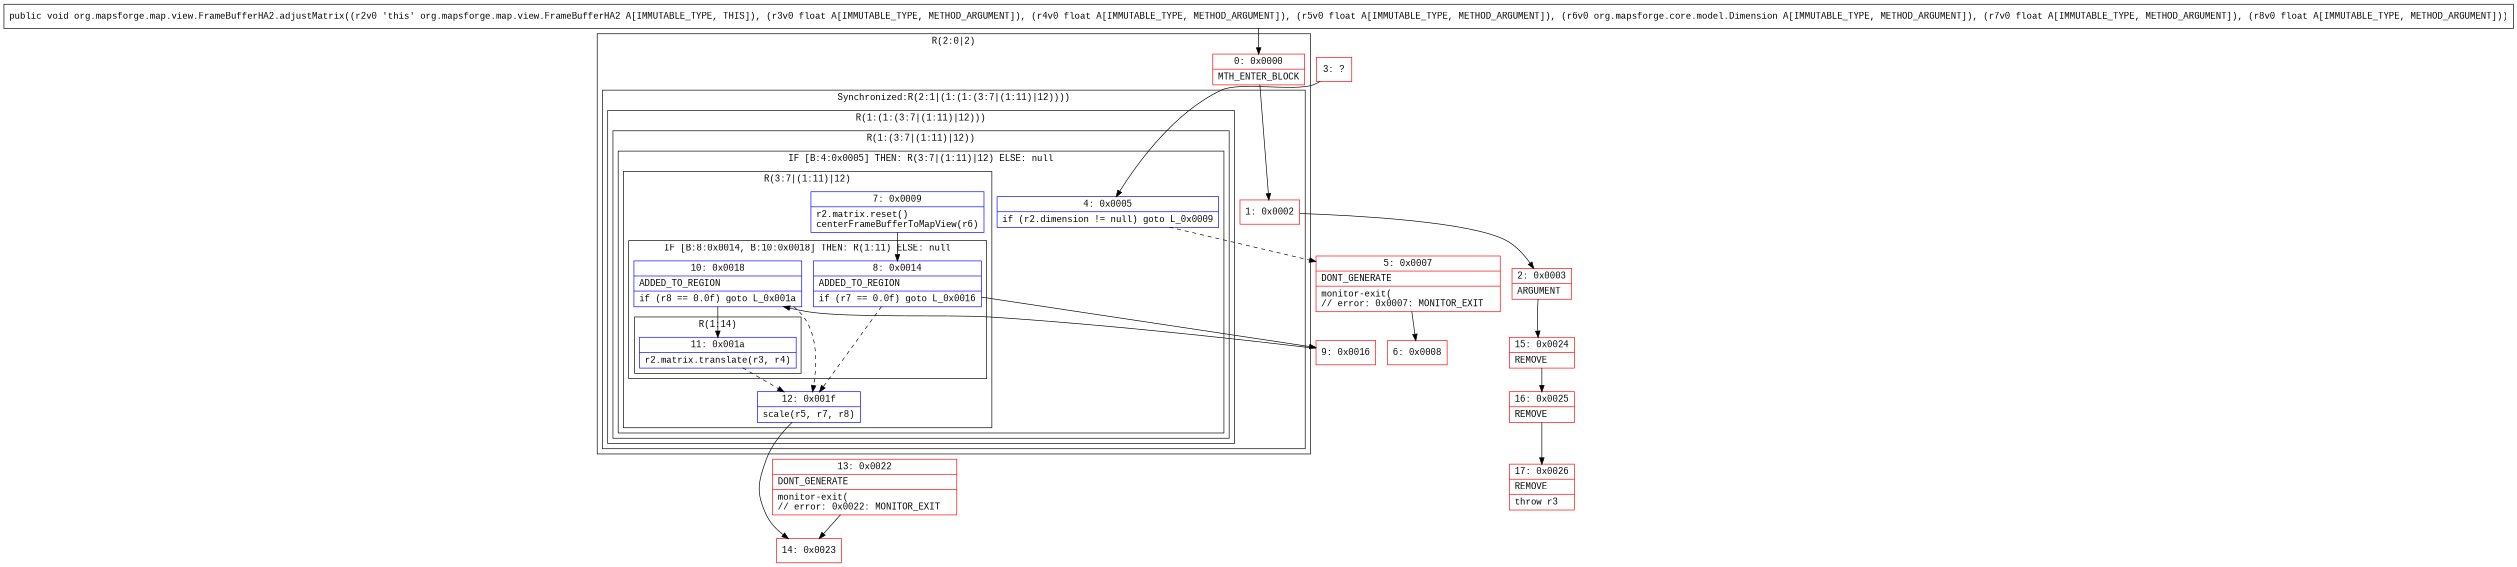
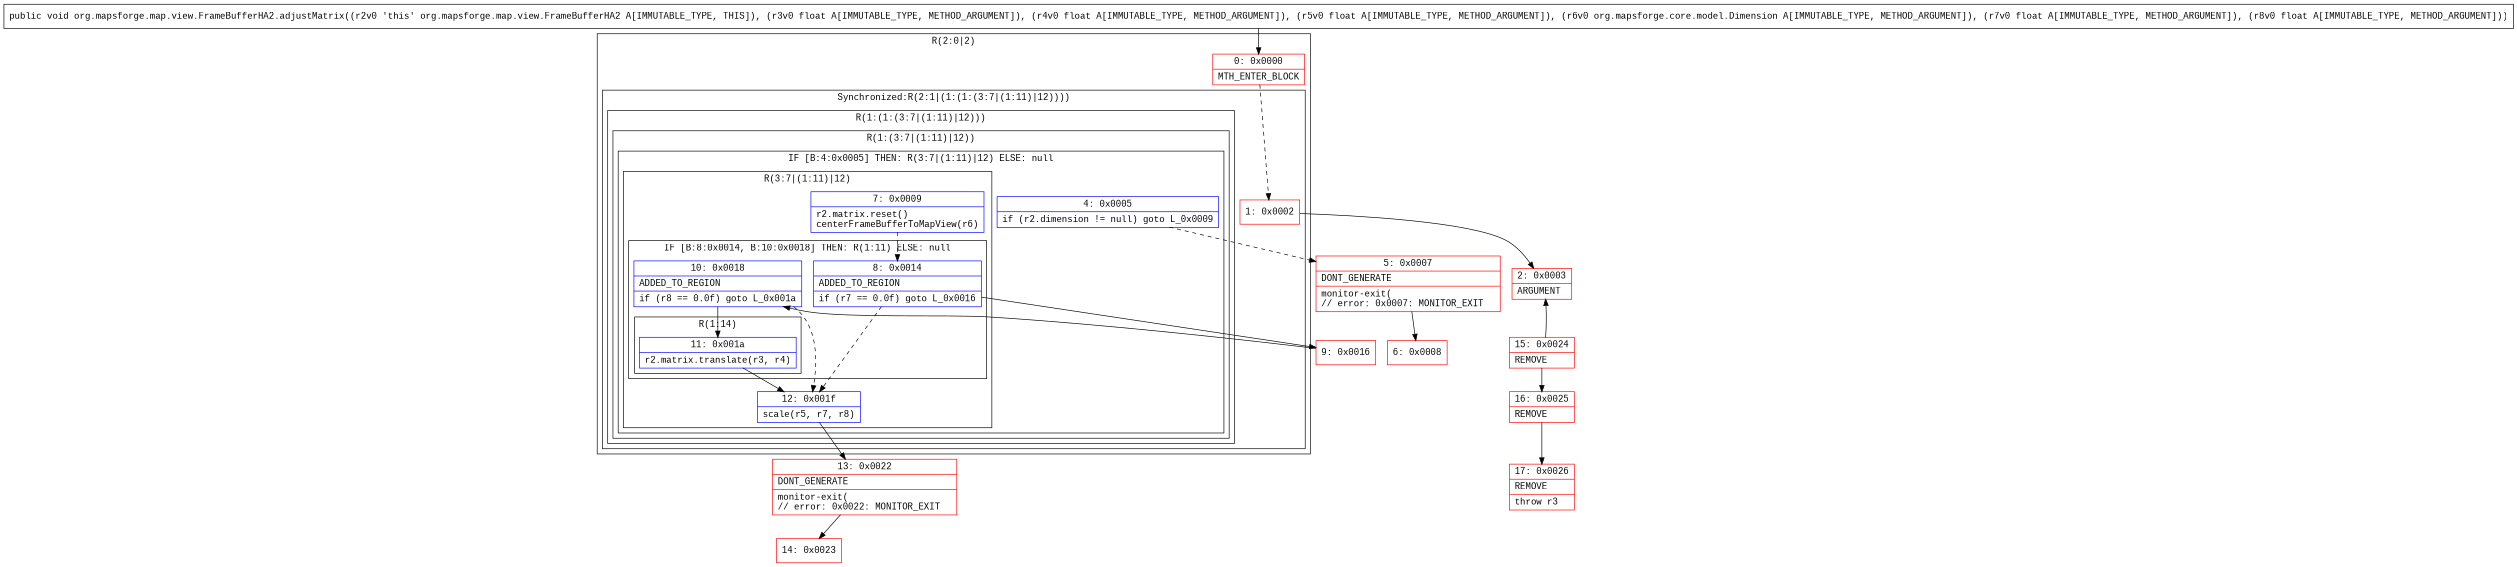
(1334, 69) -> none
(1264, 139) -> (1264, 139)
(897, 245) -> (897, 245)
(1537, 315) -> (1546, 322)
(768, 383) -> (768, 383)
(761, 478) -> (830, 438)
